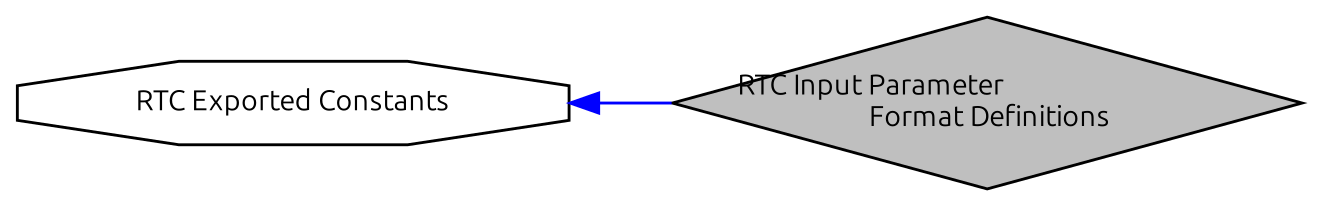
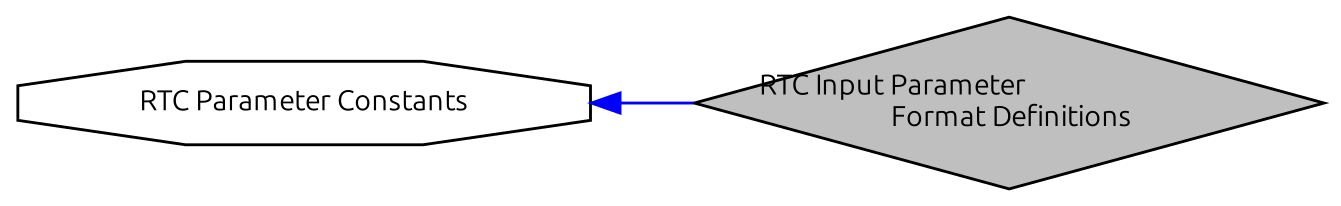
(293, 103) -> (304, 103)
